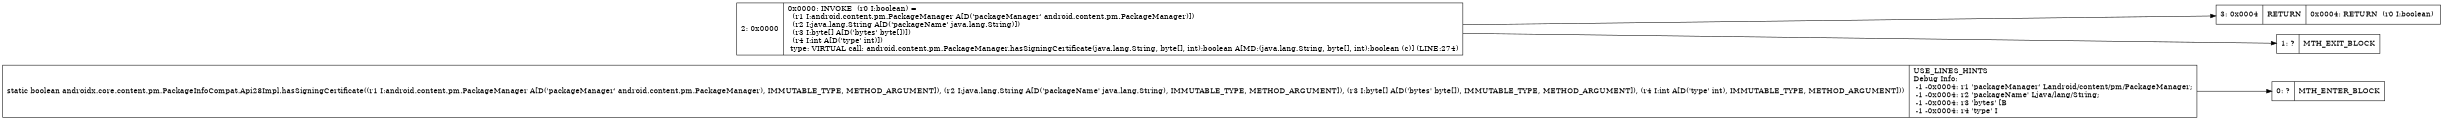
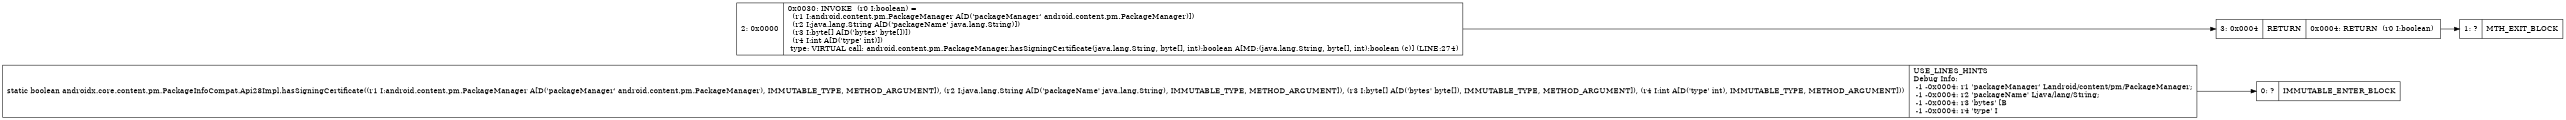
(854, 9) -> (854, 9)
(1867, 38) -> (2448, 29)
(2339, 91) -> (2339, 91)
